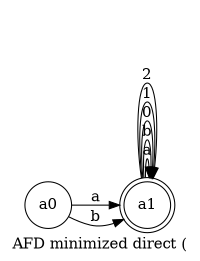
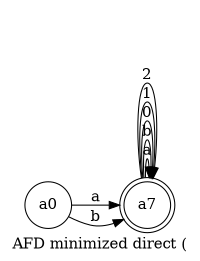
(147, 205) -> (147, 205)
